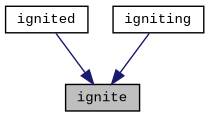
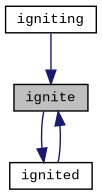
none -> (42, 130)
